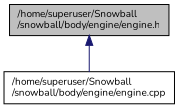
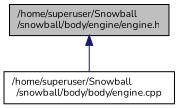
(89, 88) -> (89, 88)
